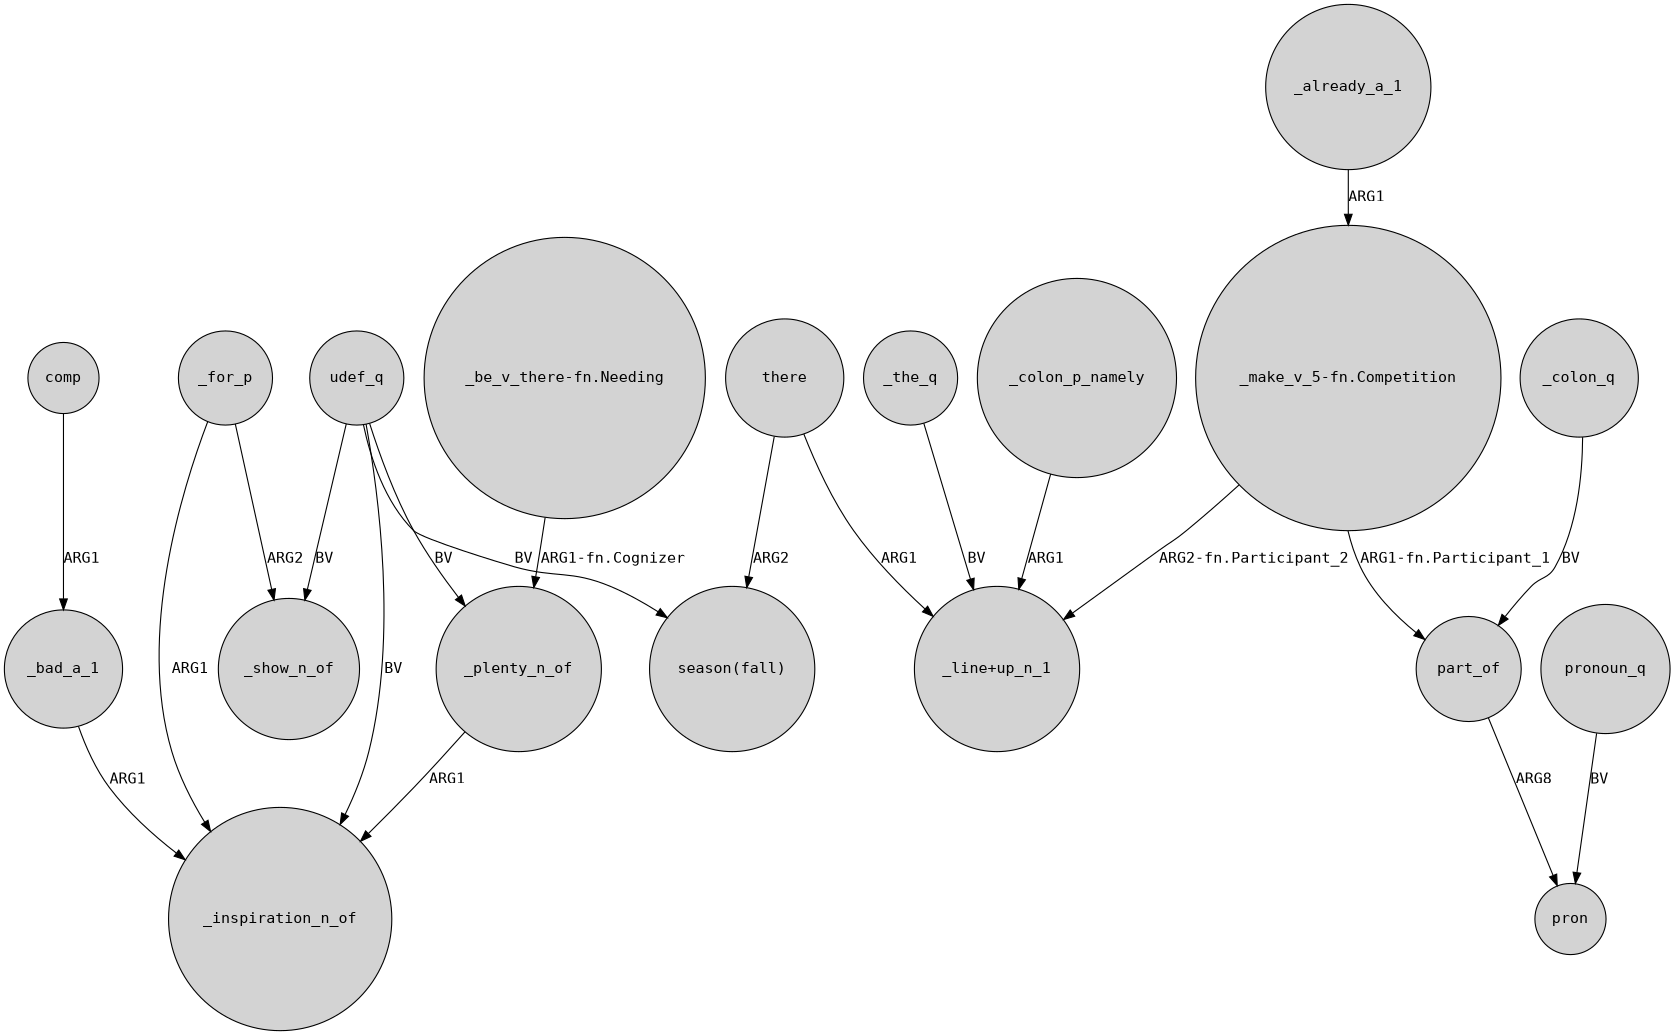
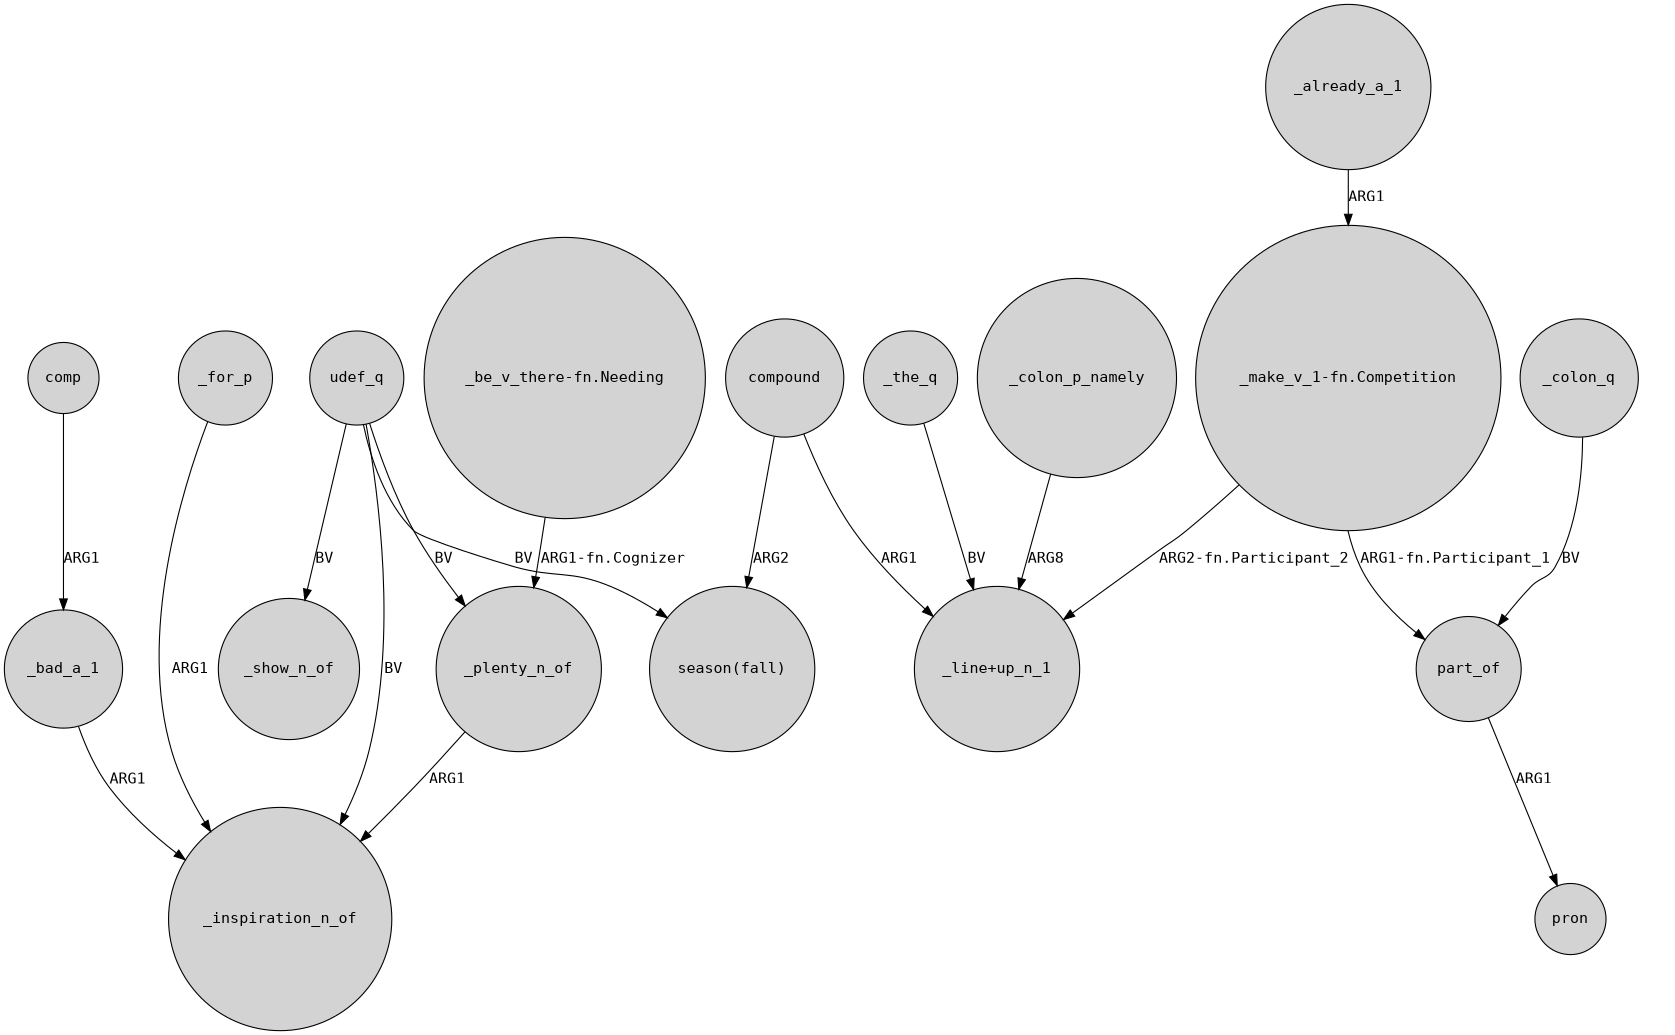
(785, 378) -> (785, 378)
(1348, 378) -> (1348, 378)
(253, 507) -> none
(1046, 559) -> (1046, 559)
(1606, 669) -> none
(1534, 779) -> (1534, 779)
